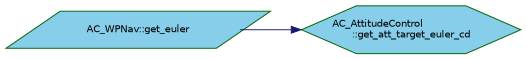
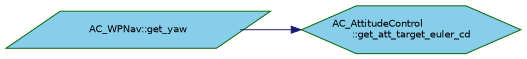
(138, 30) -> (138, 30)
